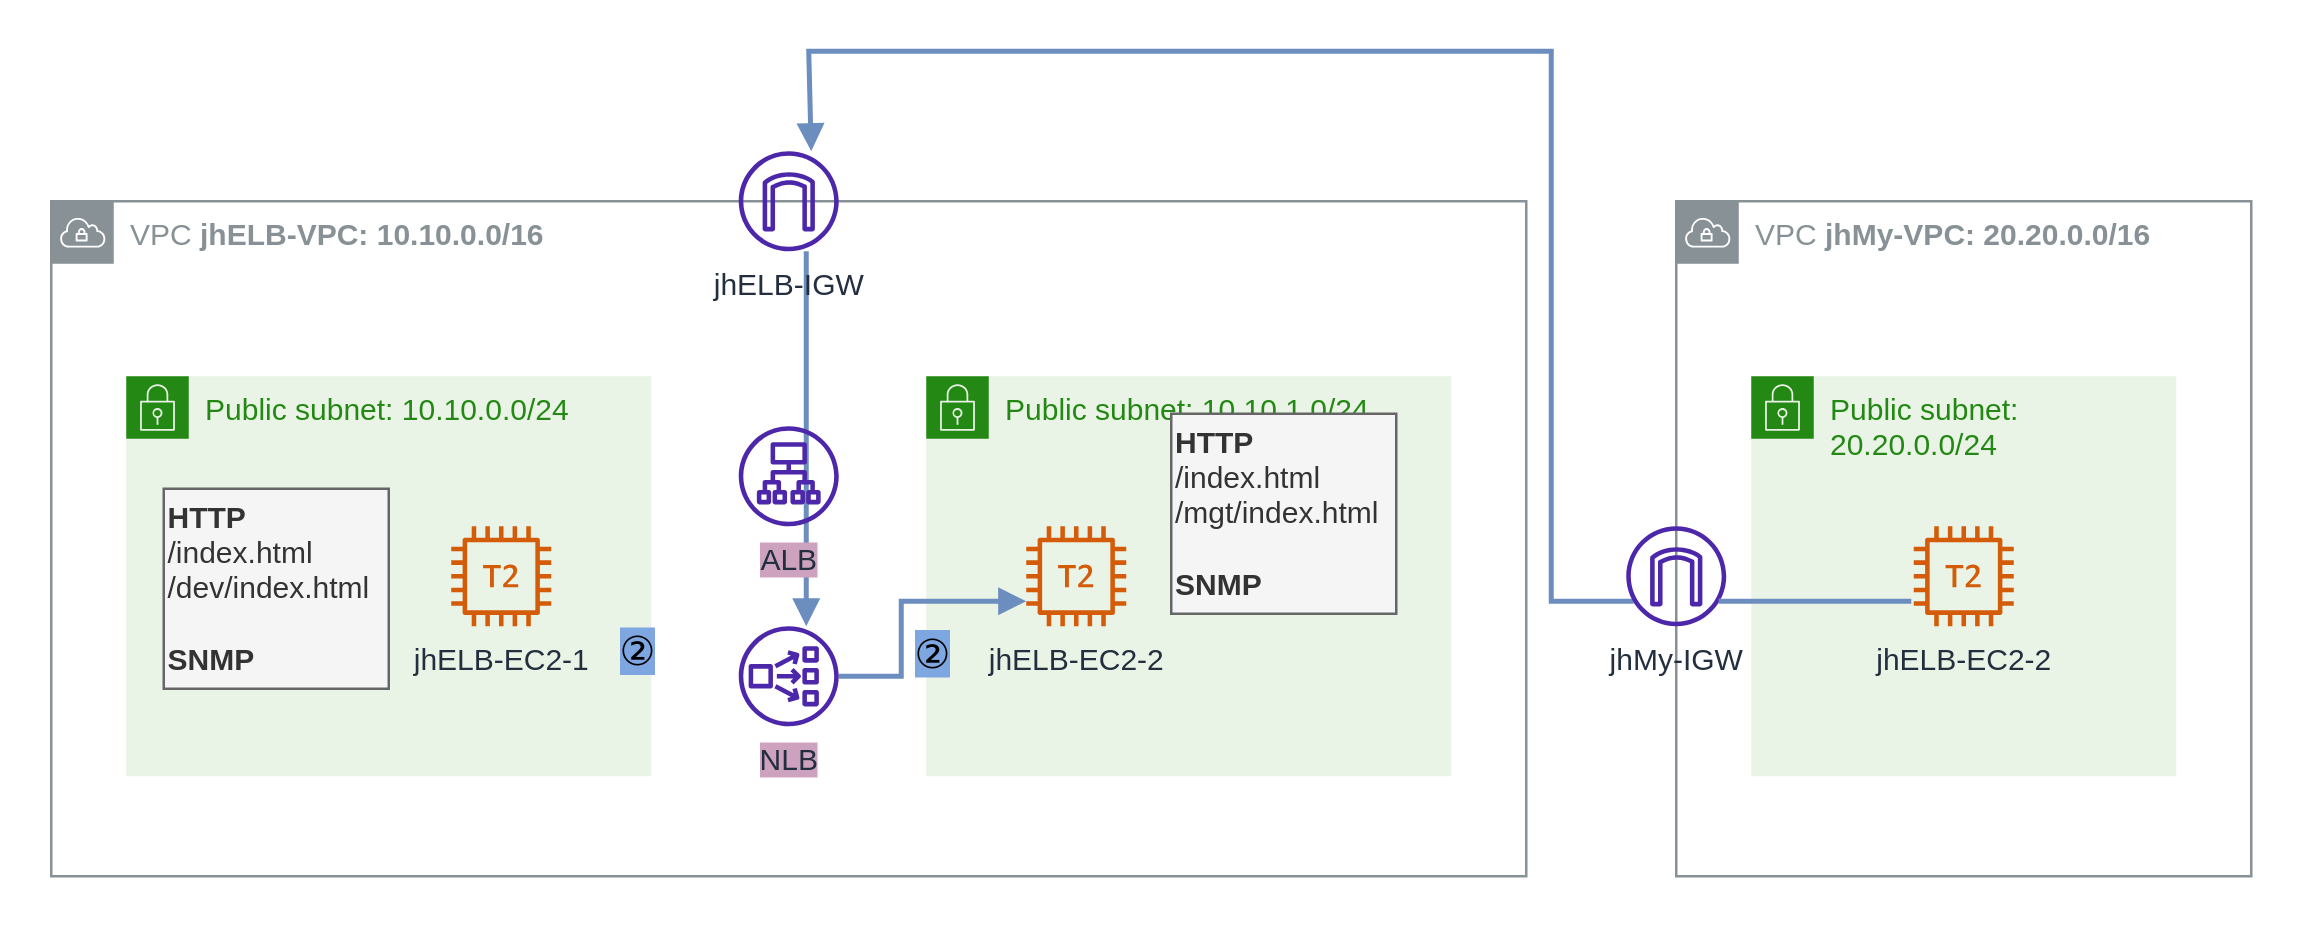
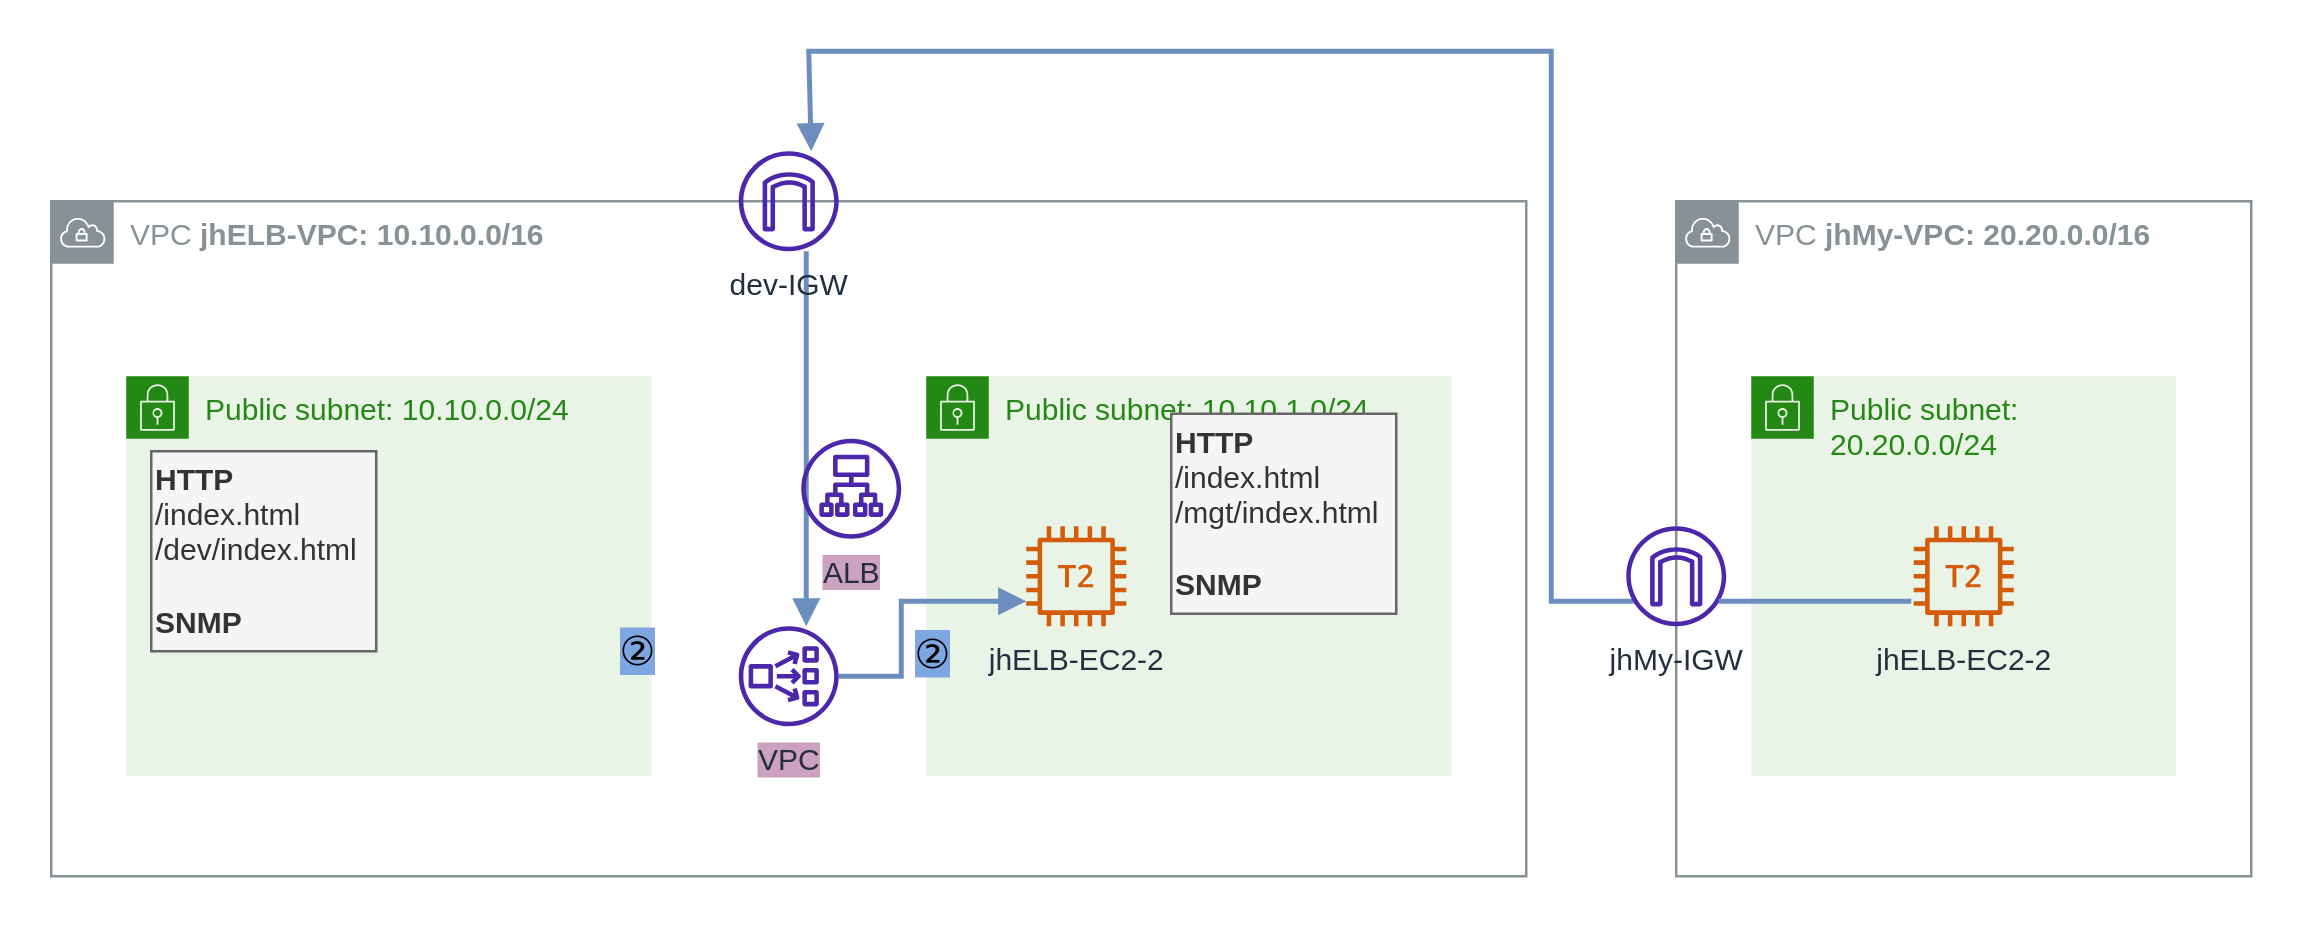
(790, 287) -> (790, 287)
(789, 476) -> (851, 489)
(501, 576) -> none
(276, 589) -> (264, 551)
(790, 762) -> (790, 762)
